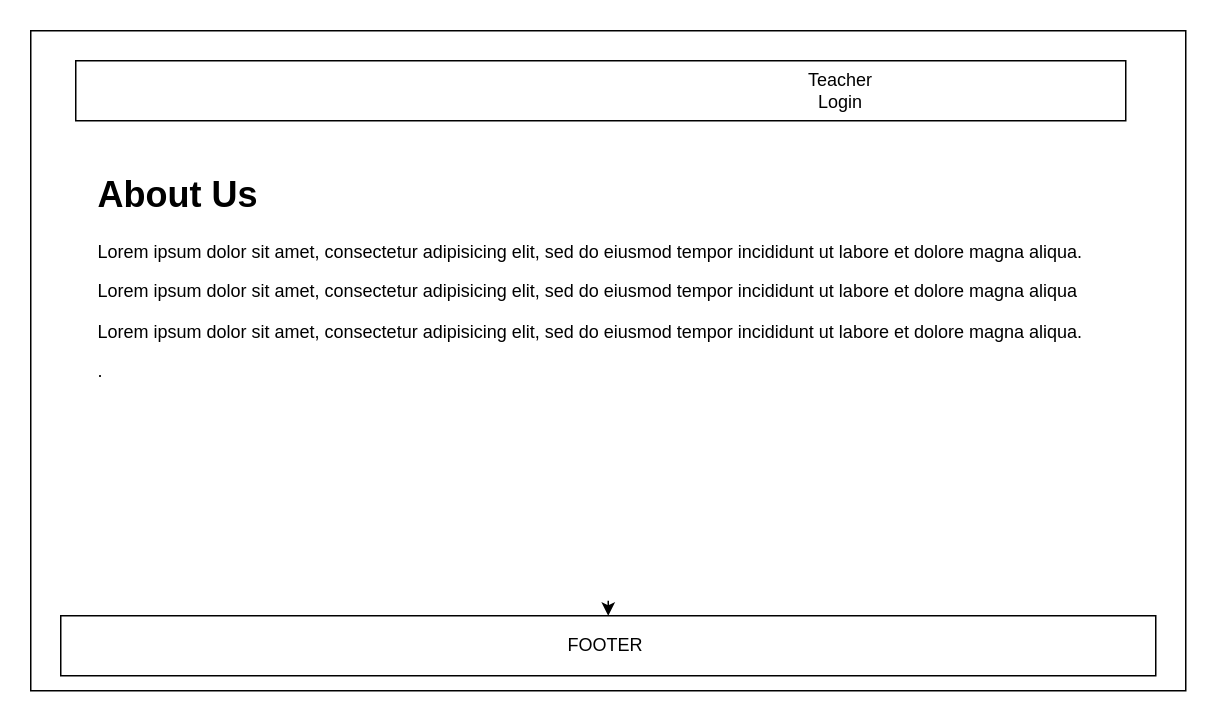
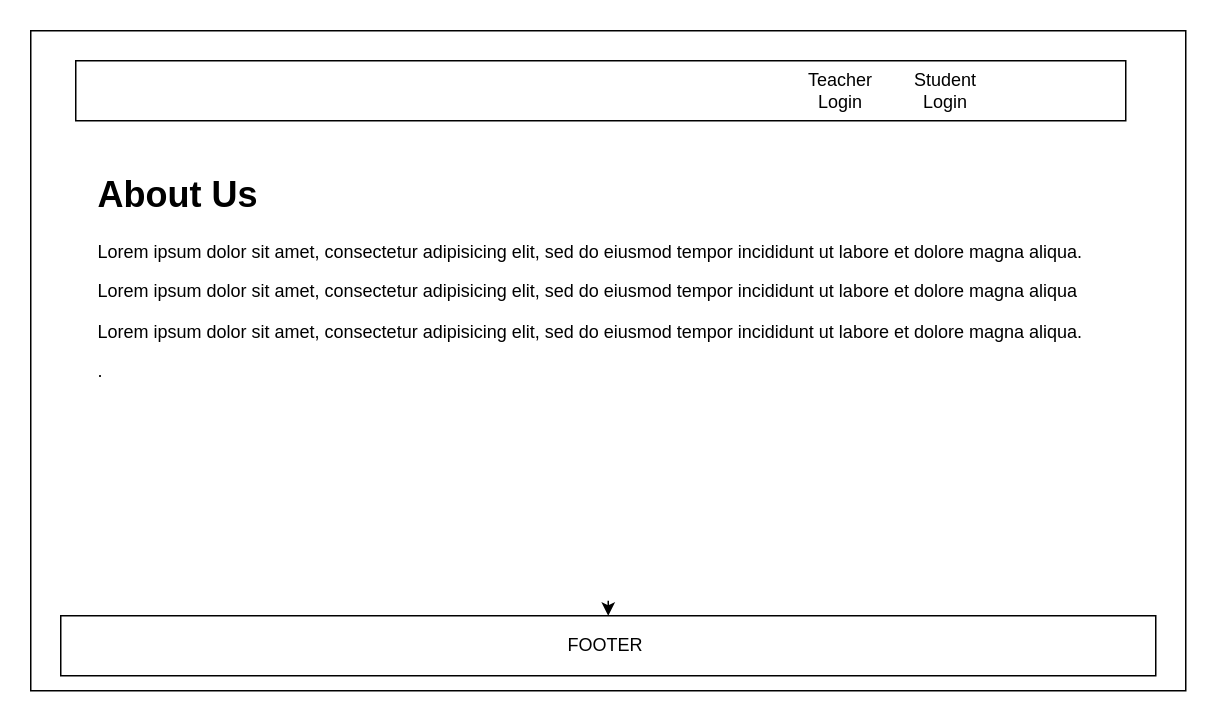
none -> (946, 91)
